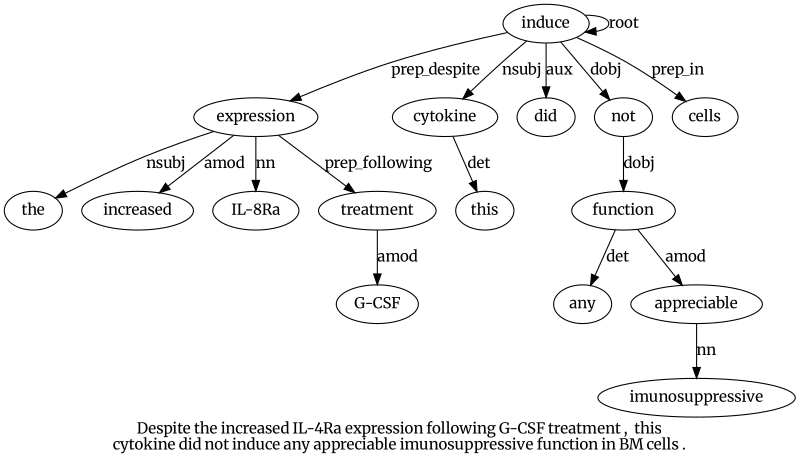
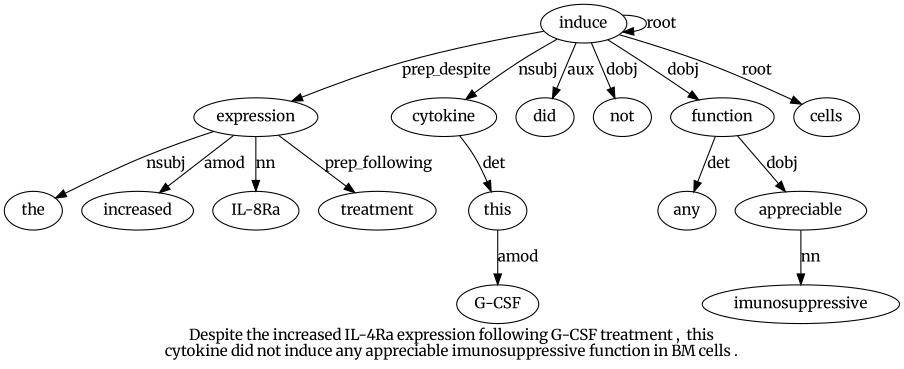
(678, 70) -> (757, 70)
(624, 159) -> (649, 66)
(377, 252) -> (498, 252)
(686, 257) -> (783, 164)
